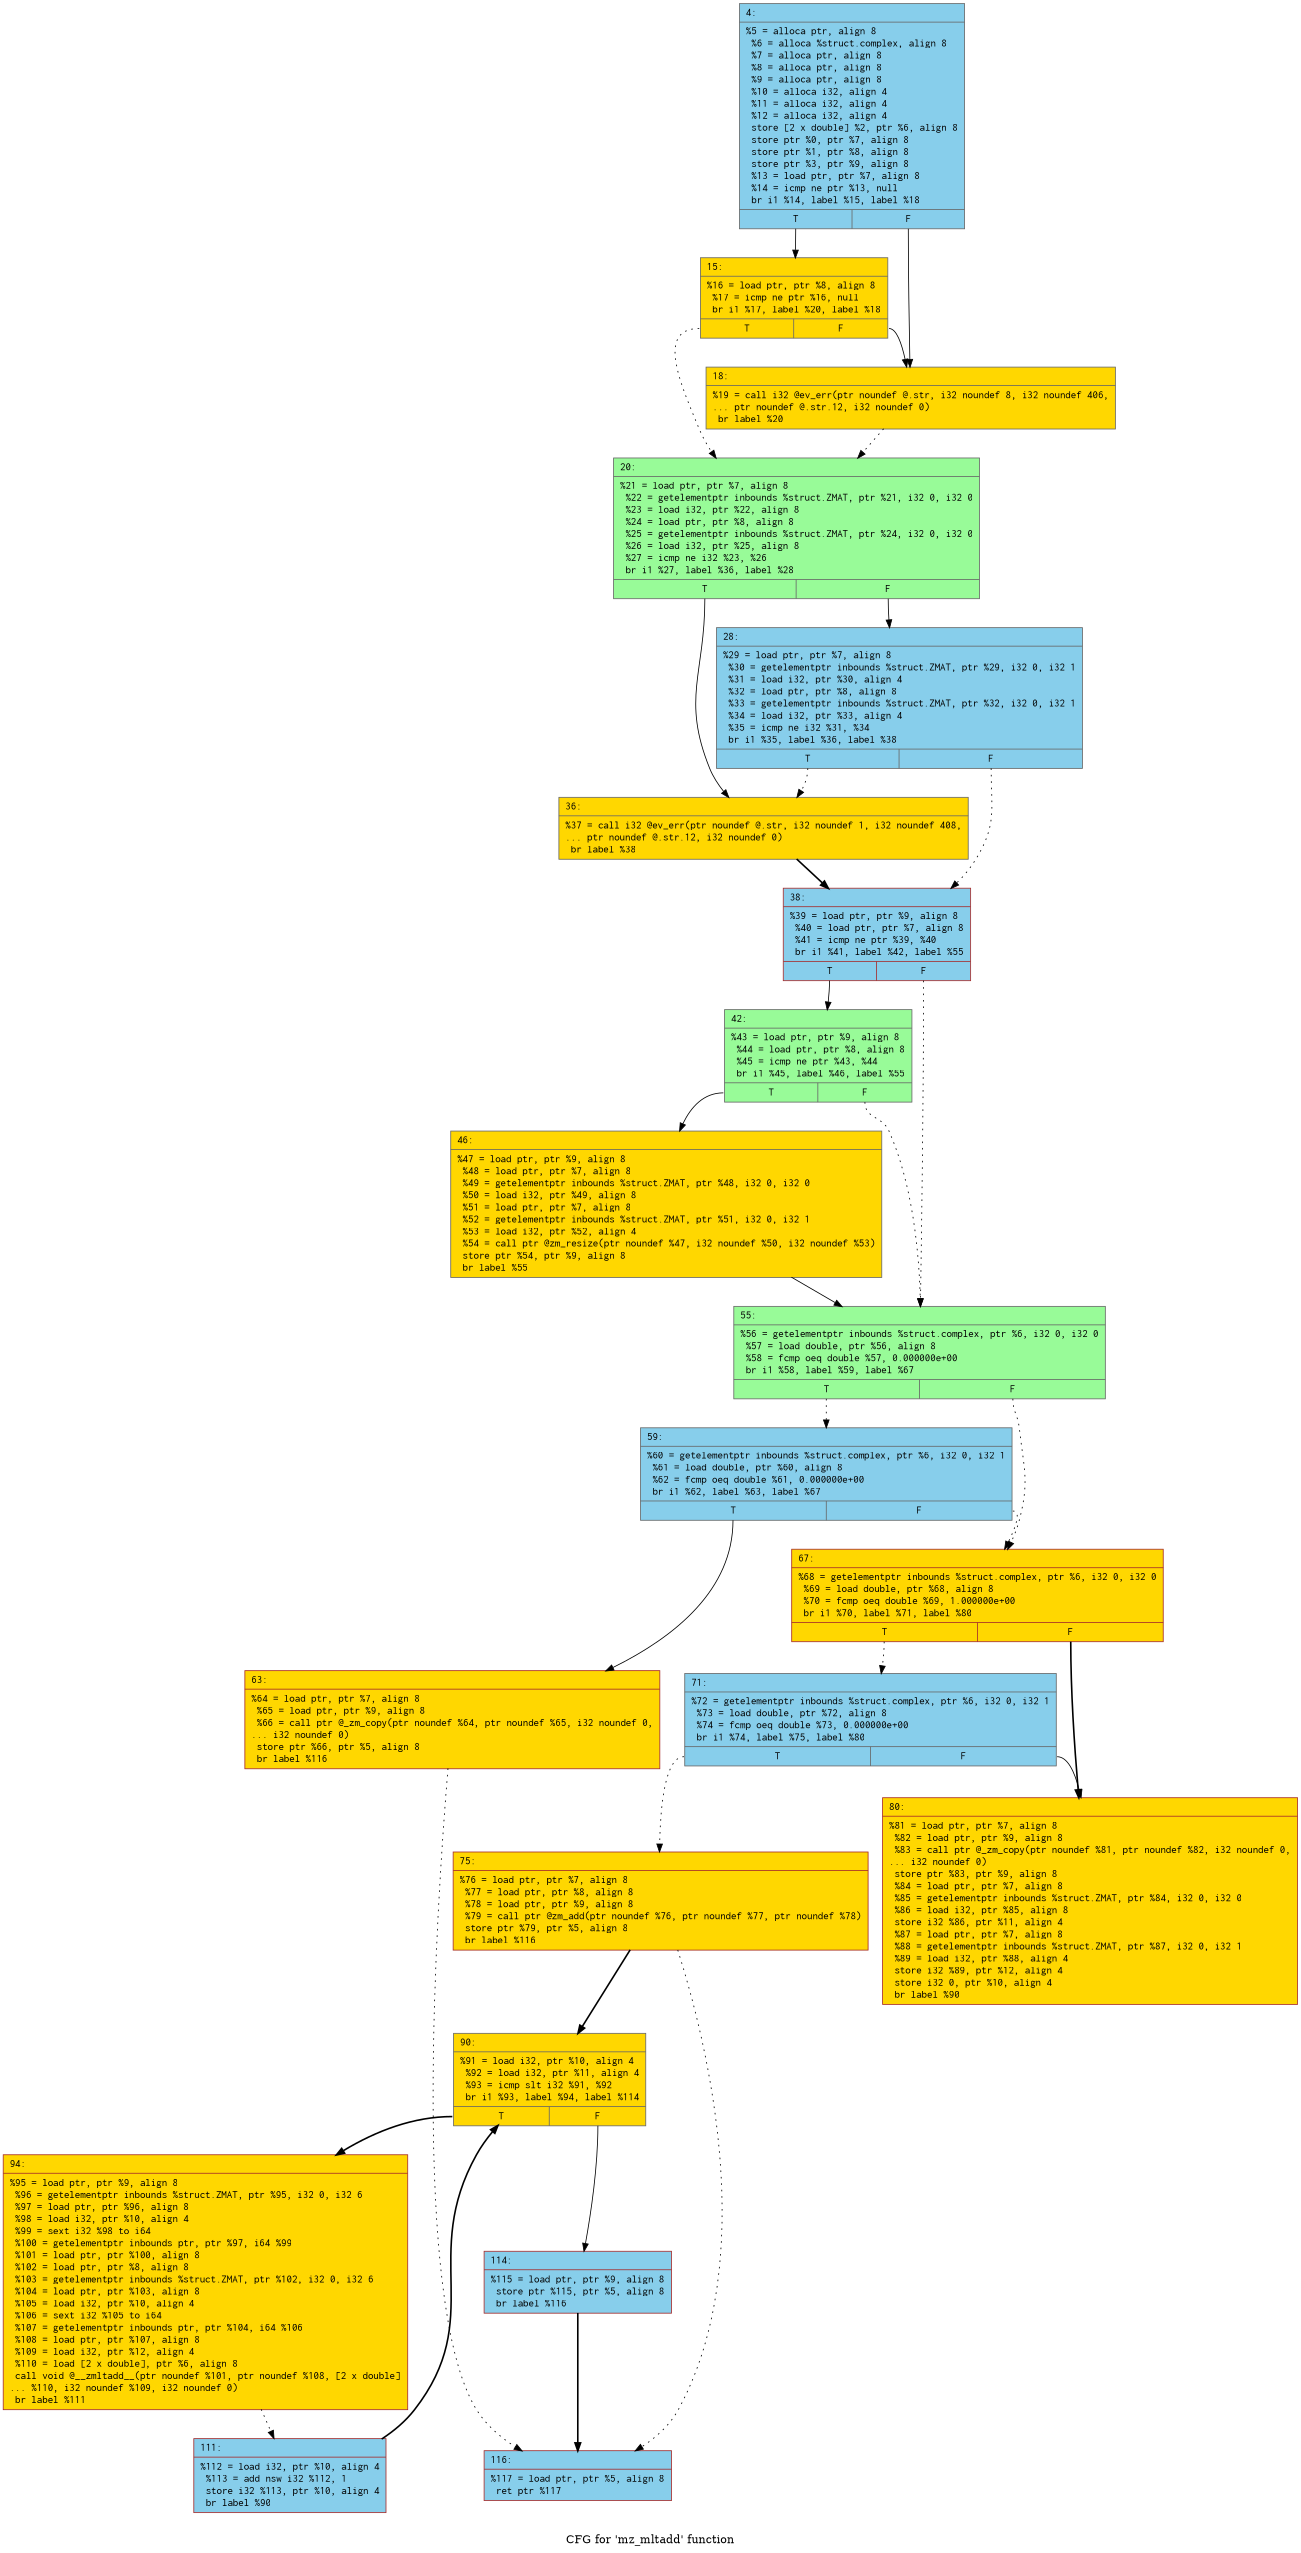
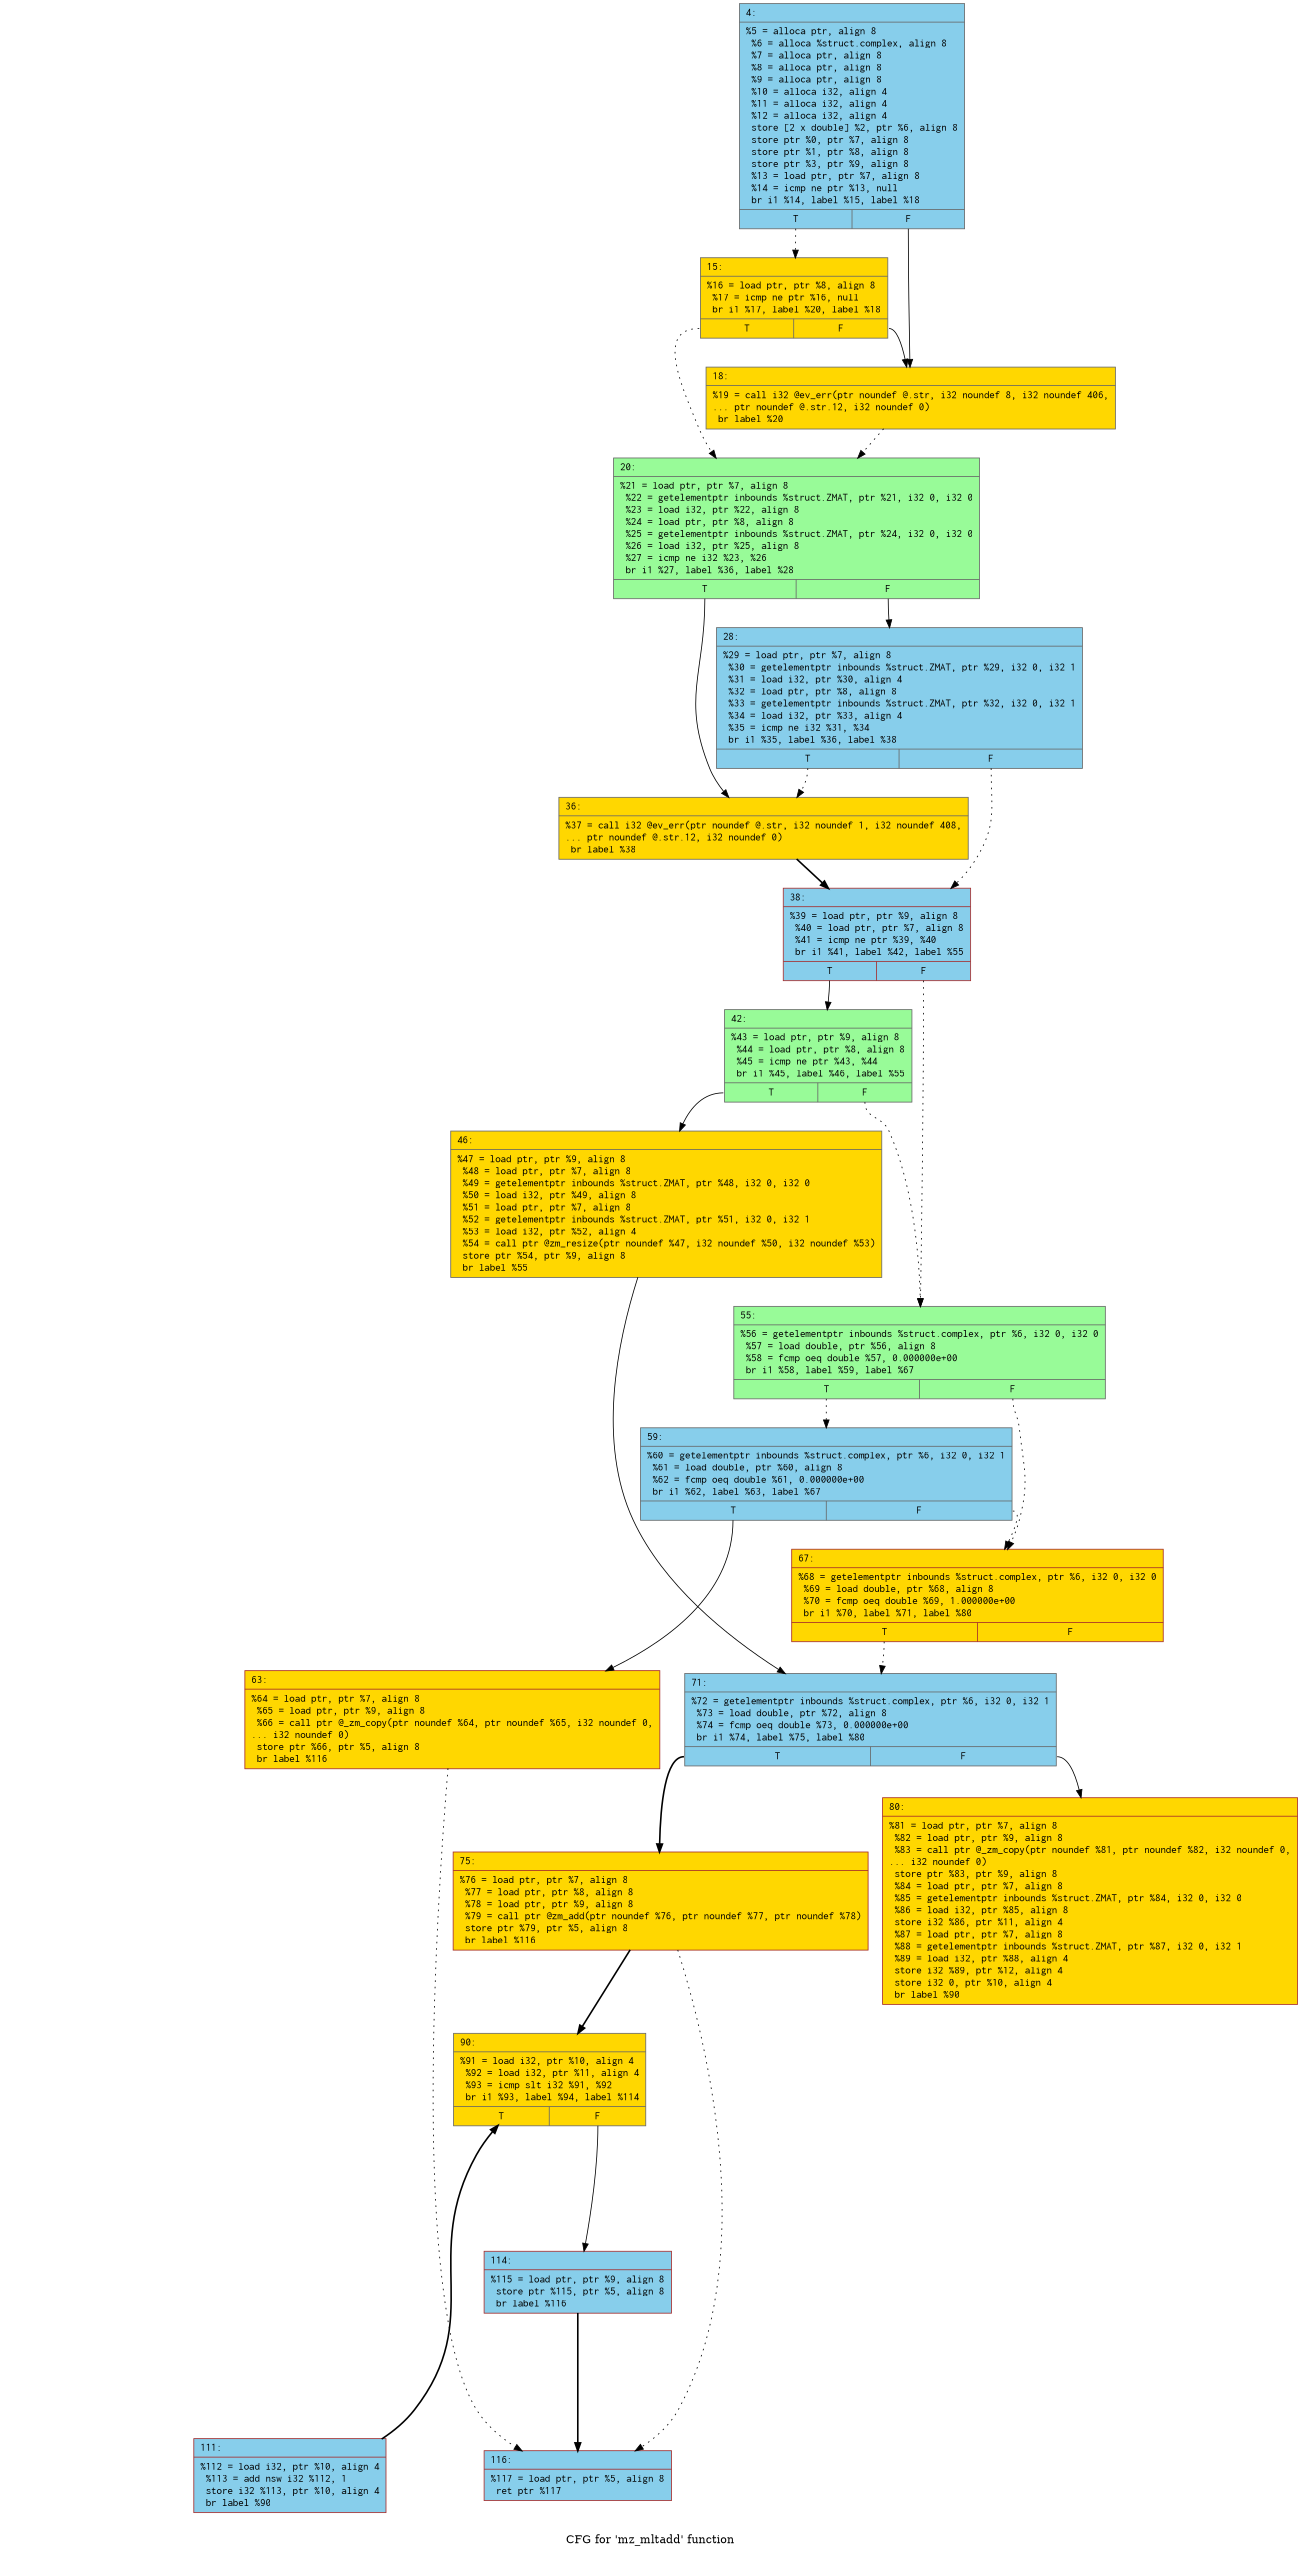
(796, 239) -> (796, 239)
(813, 1290) -> (627, 1503)
(1073, 1716) -> none
(663, 1796) -> (663, 1796)
(205, 2282) -> none
